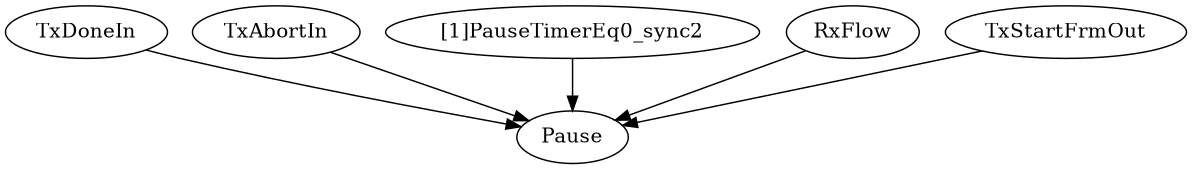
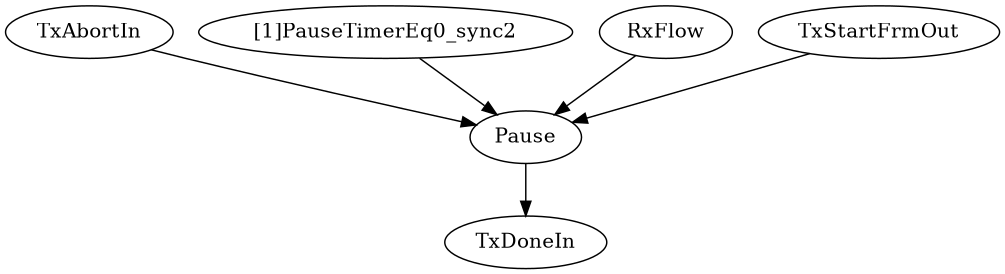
(326, 90) -> (526, 183)
